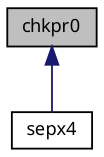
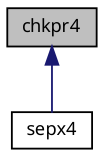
(52, 27) -> (52, 27)
